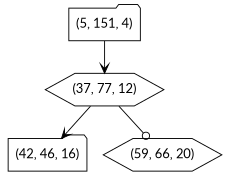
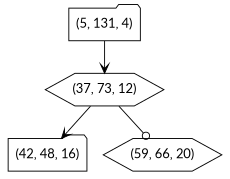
(105, 24) -> (105, 24)
(105, 90) -> (105, 90)
(48, 155) -> (48, 155)
